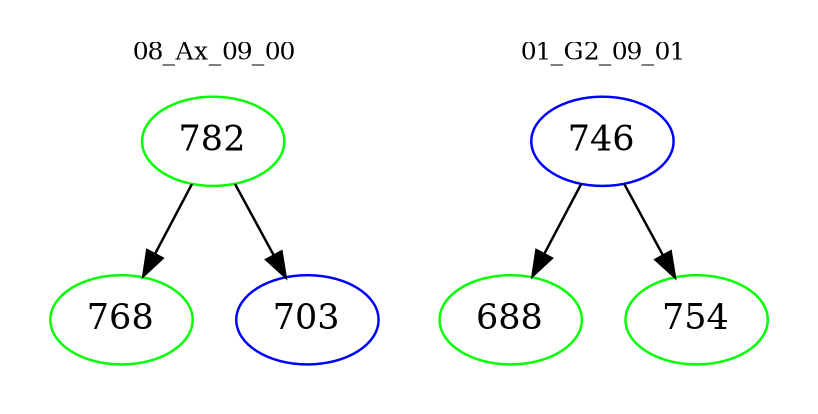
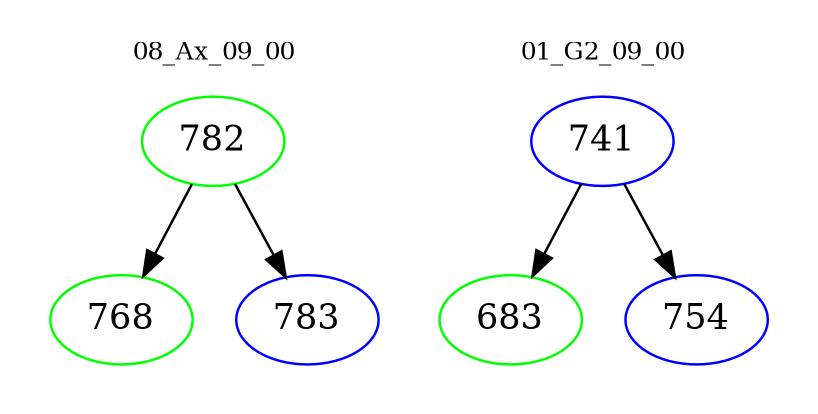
(604, 53) -> (604, 53)
(602, 141) -> (602, 141)
(307, 320) -> (307, 320)
(511, 320) -> (511, 320)
(697, 320) -> (697, 320)
